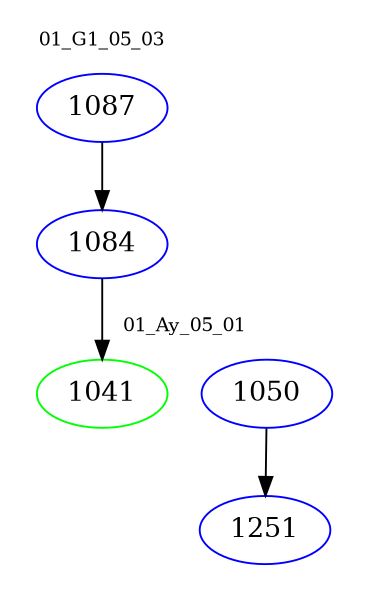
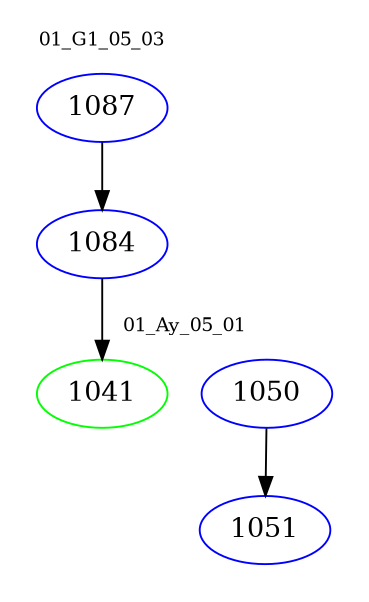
(265, 530) -> (265, 530)
